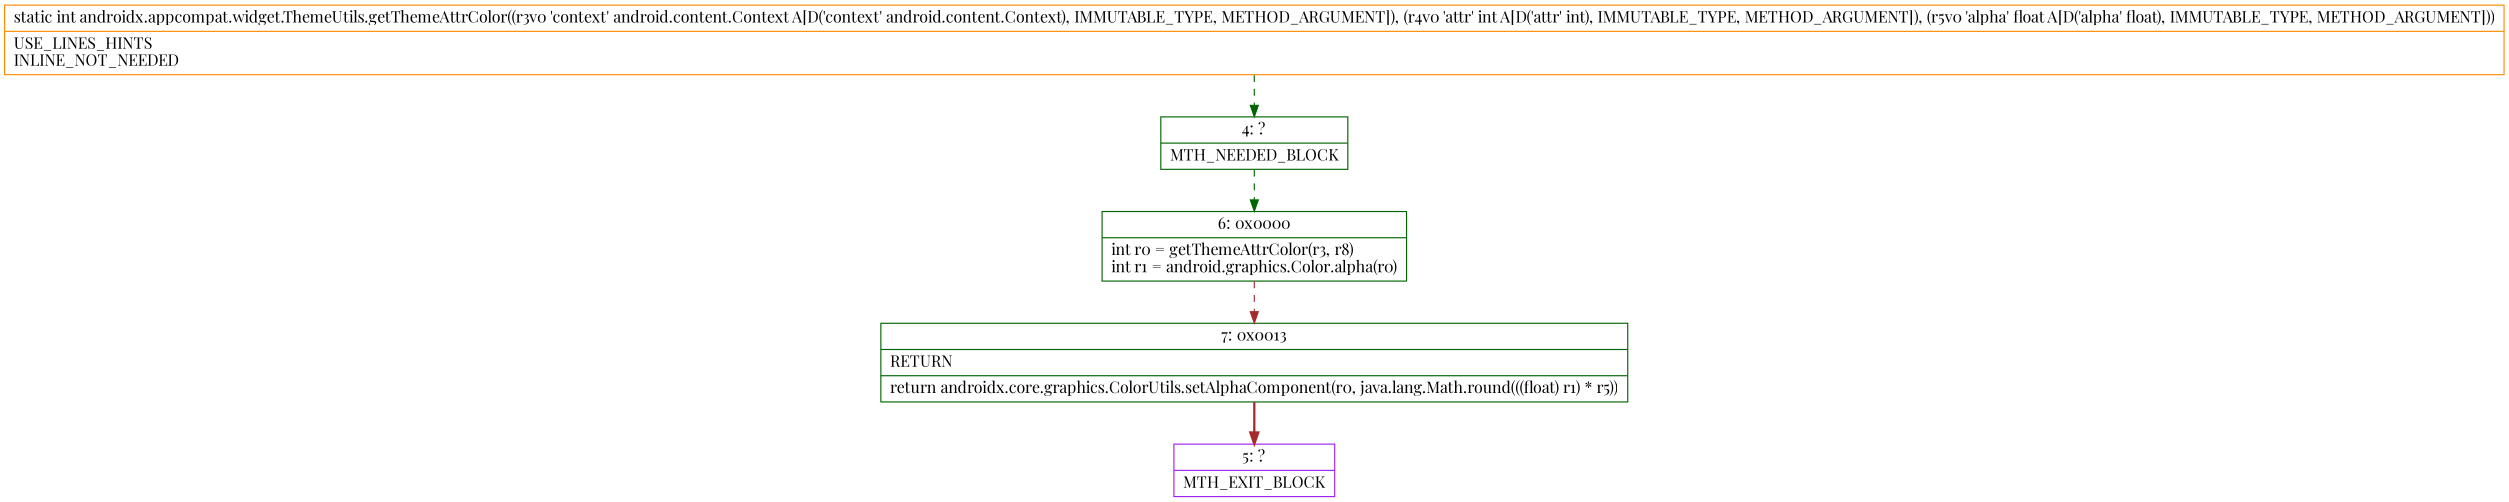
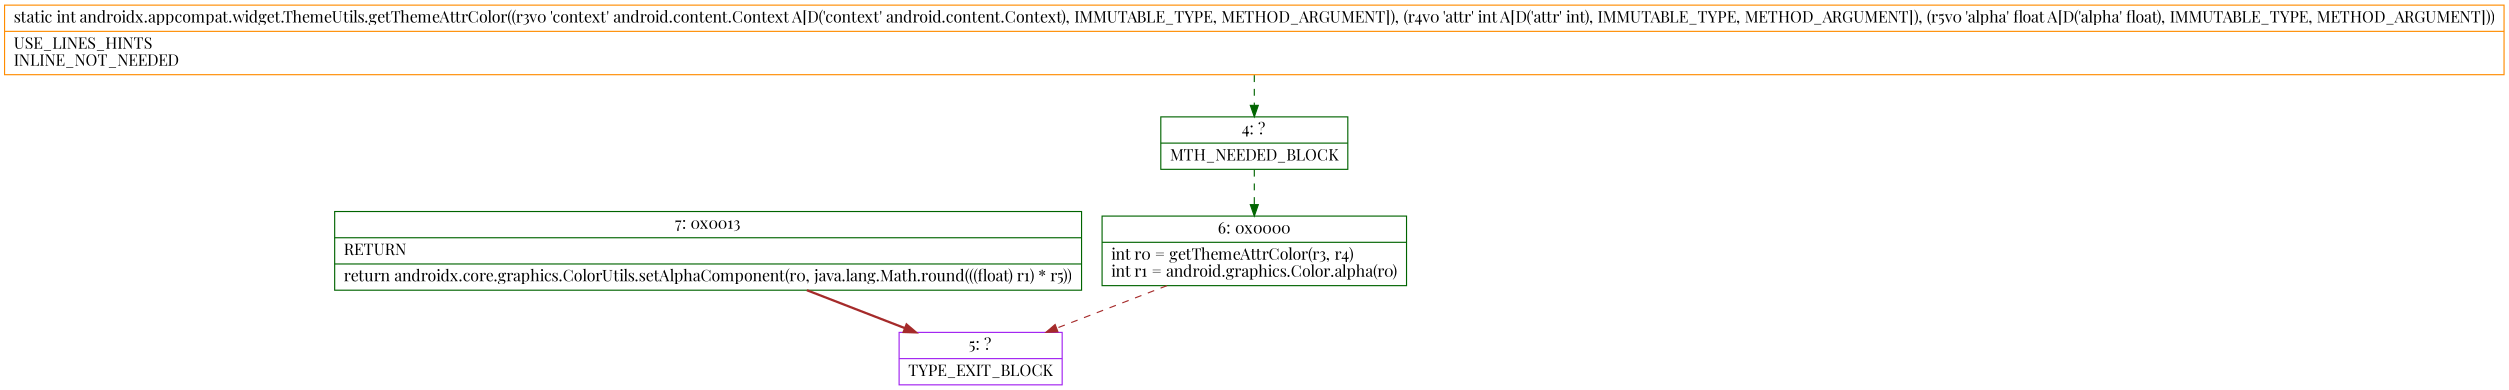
(1233, 250) -> (1233, 255)
(1254, 296) -> (1112, 307)
(1254, 483) -> (981, 371)
